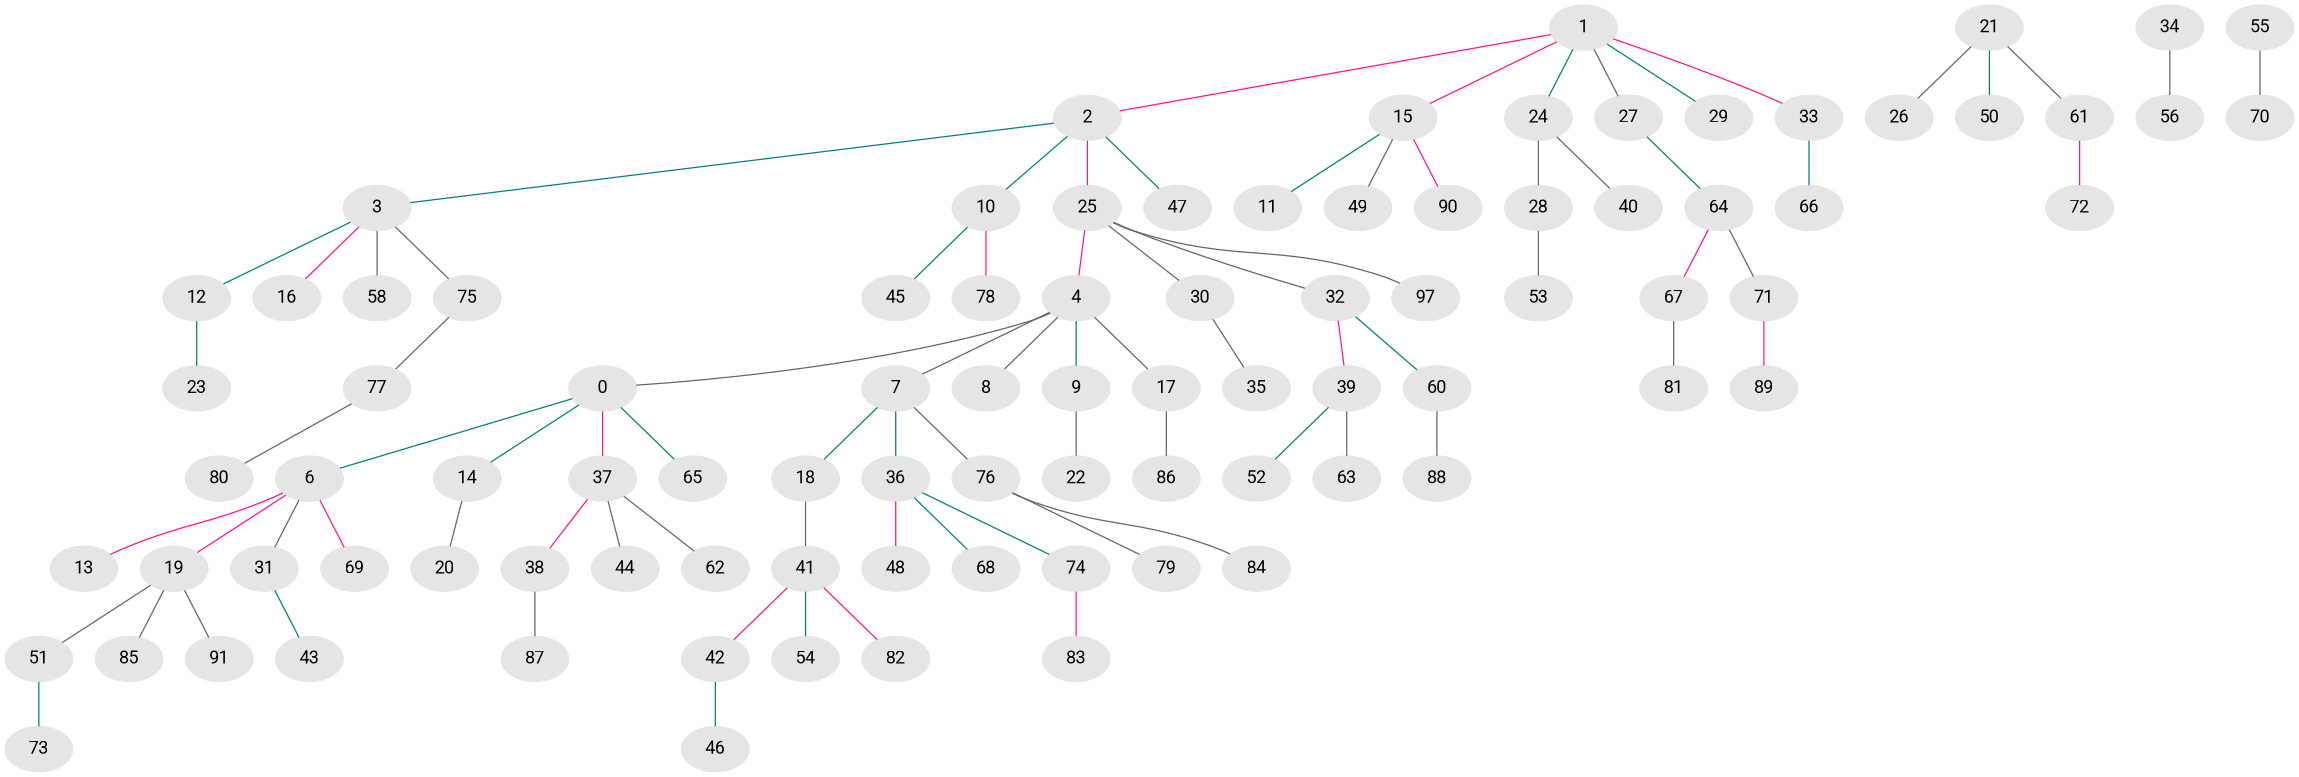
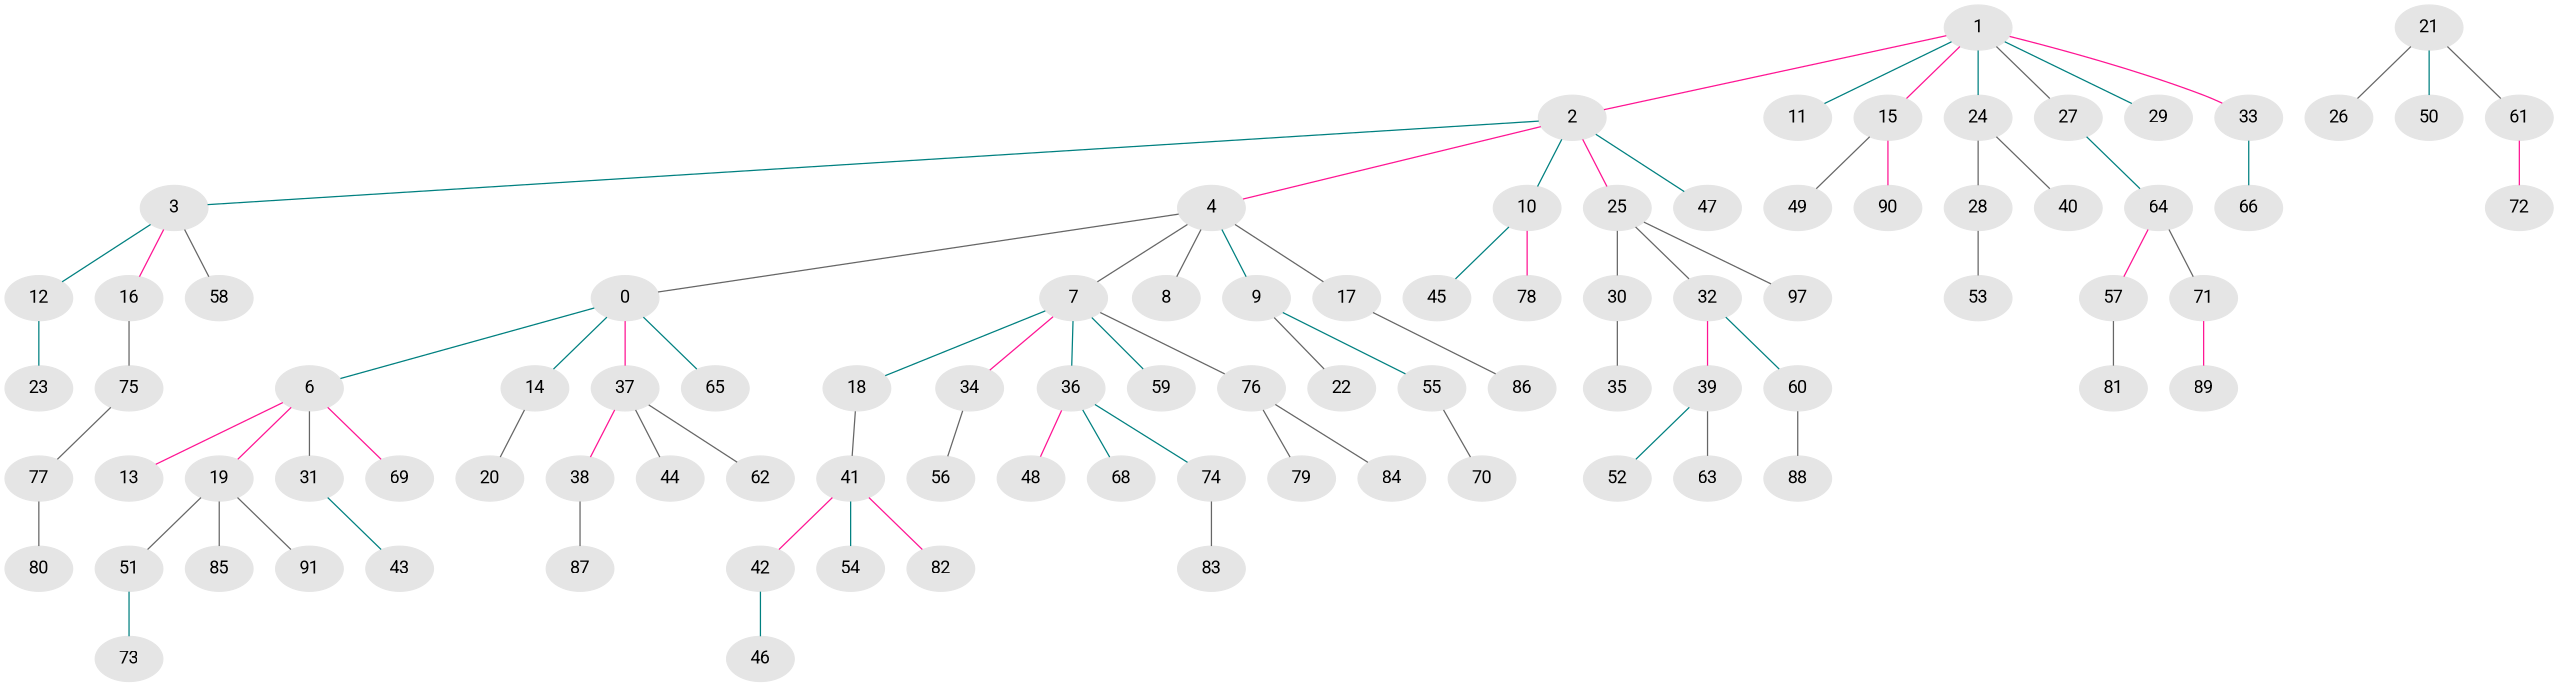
(1335, 163) -> (1888, 73)
(422, 253) -> (129, 343)
(1082, 253) -> (1392, 163)
(1674, 298) -> (2113, 298)
none -> (1021, 343)
none -> (1344, 343)
none -> (1161, 388)
(1076, 614) -> (1211, 524)
